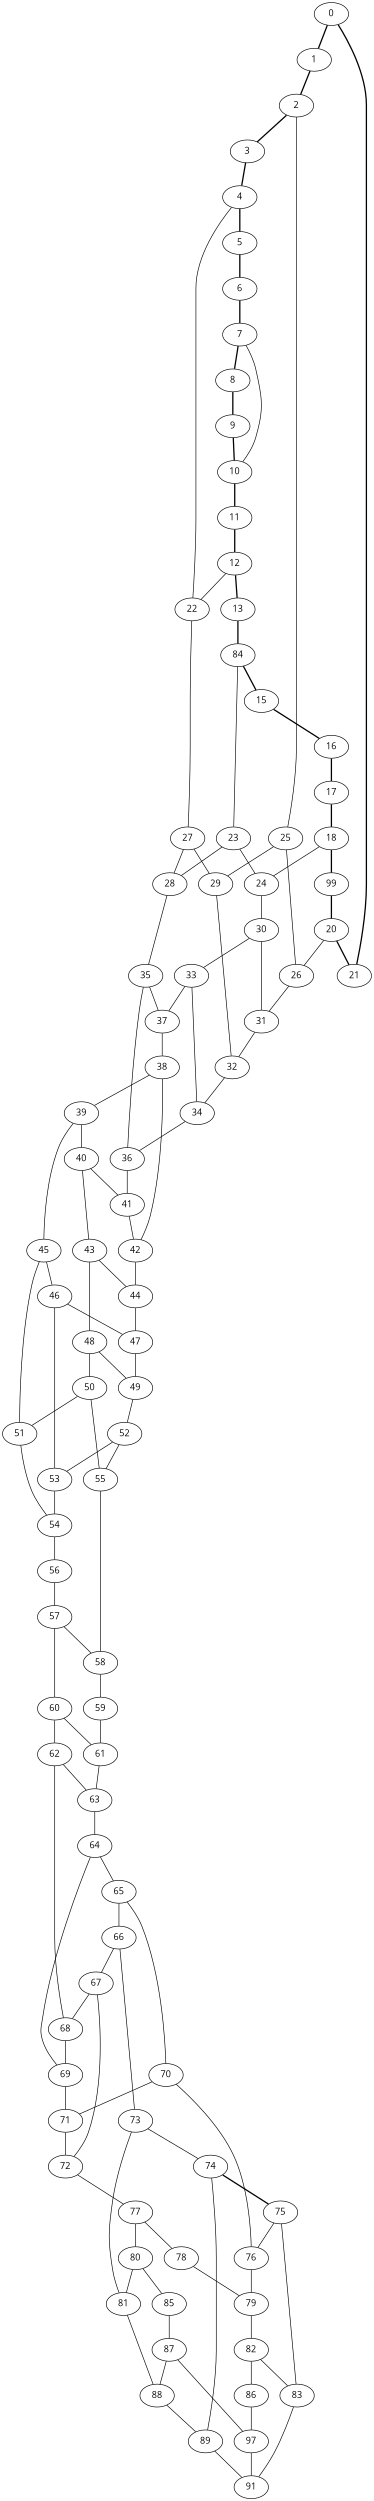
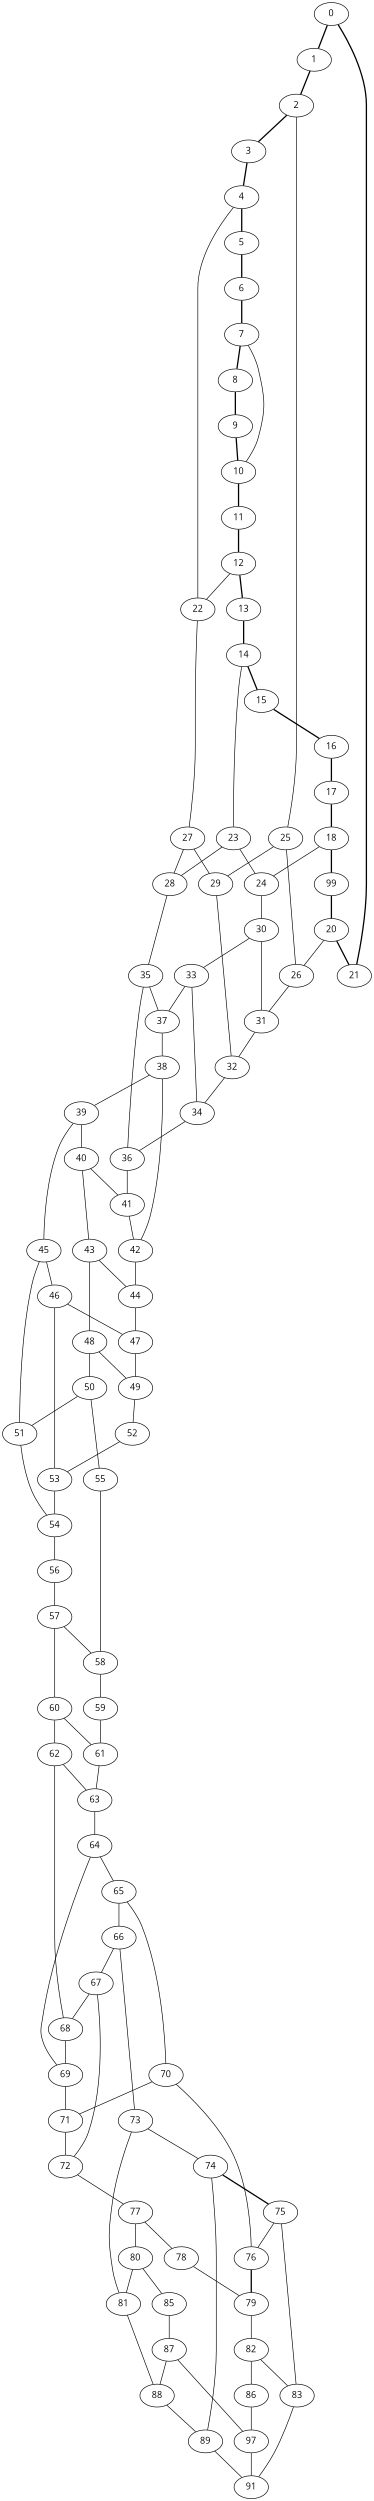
(238, 655) -> (244, 655)
(113, 1457) -> none
(251, 2281) -> (251, 2281)
